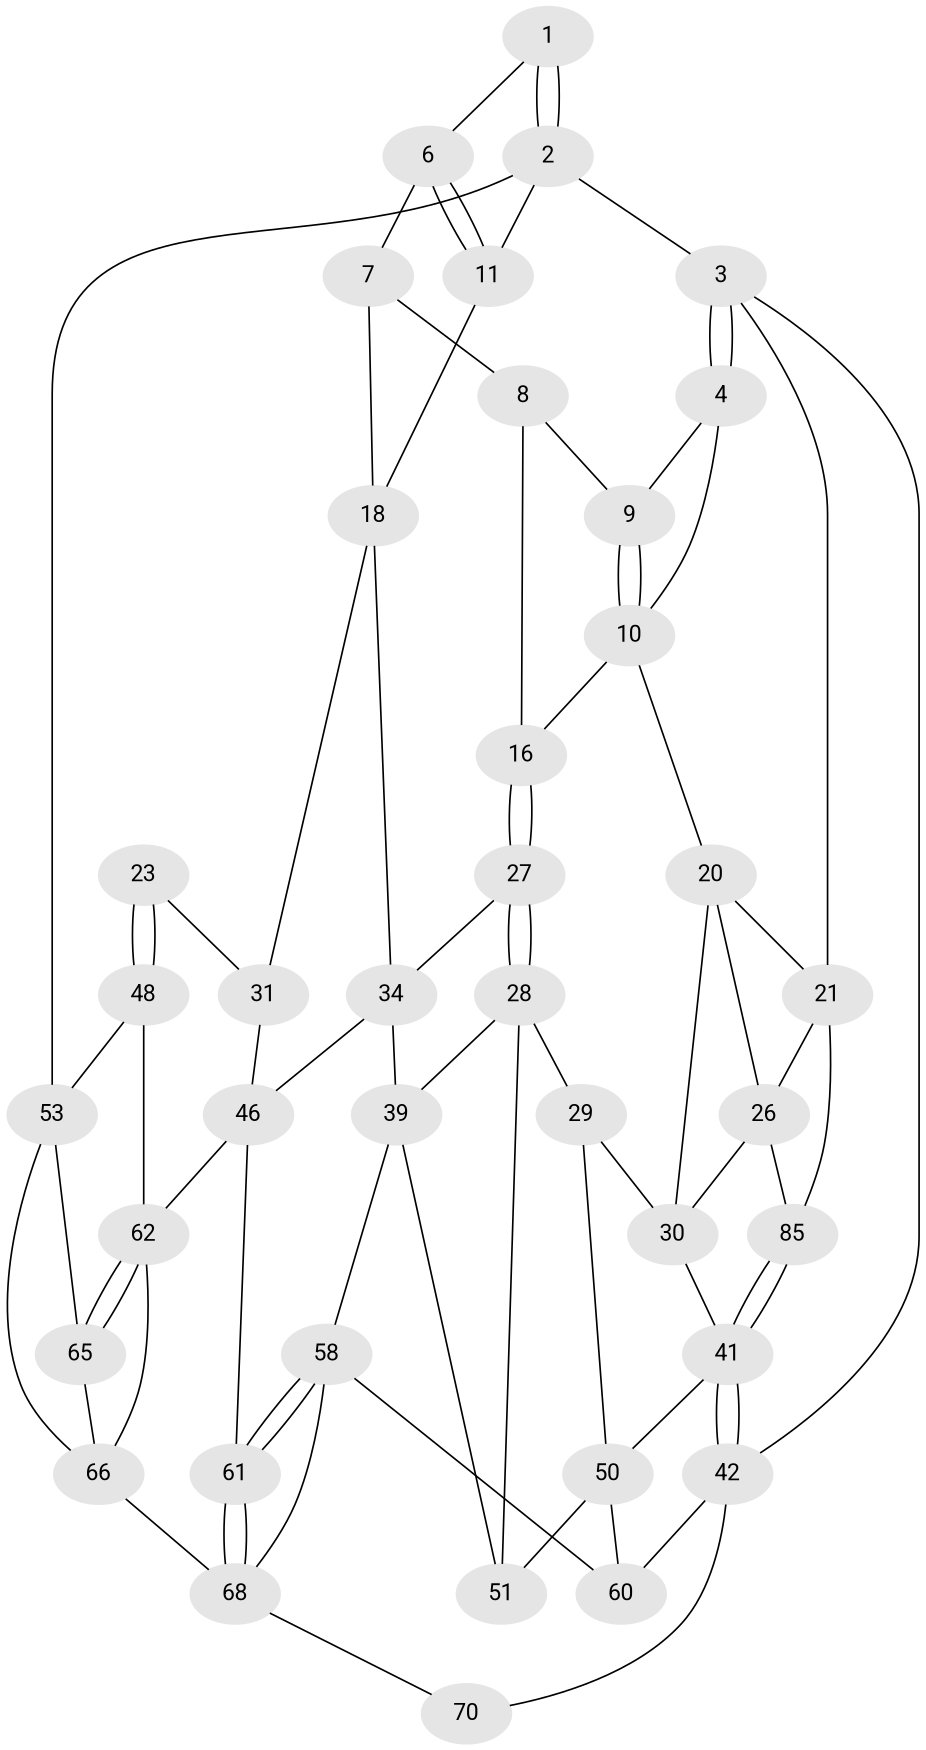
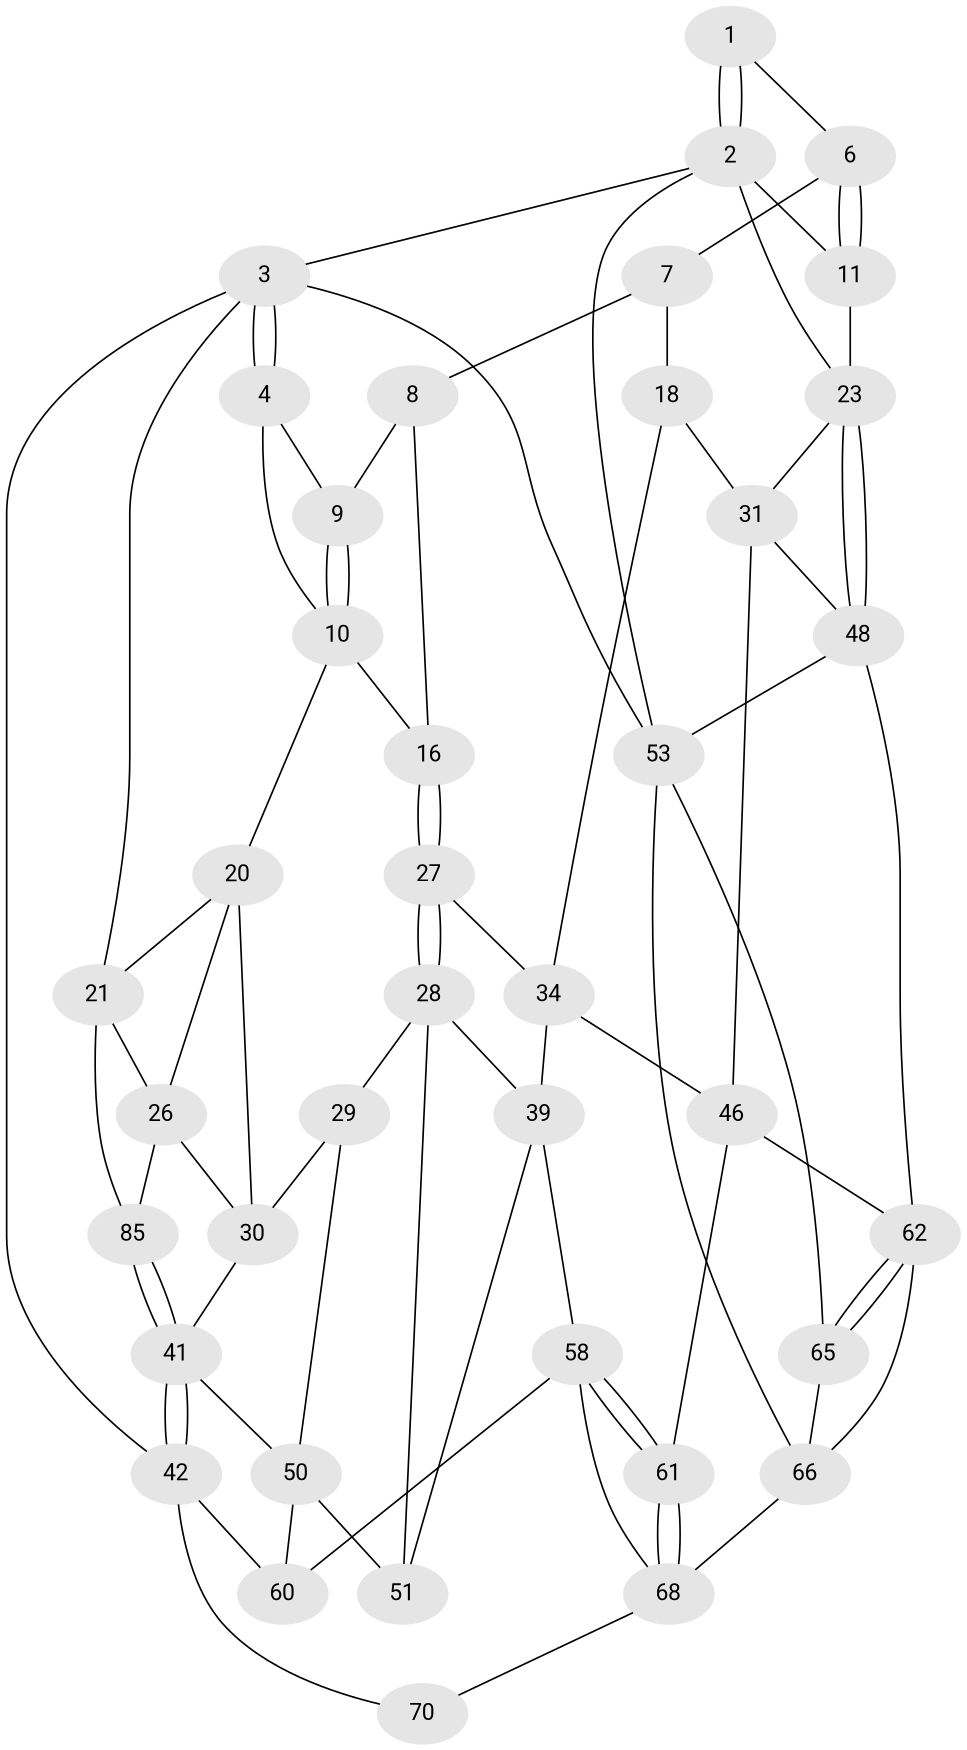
none -> (778, 281)
(431, 396) -> (850, 336)
none -> (525, 459)
none -> (805, 576)
